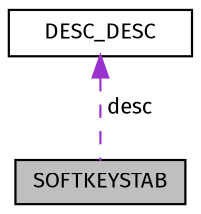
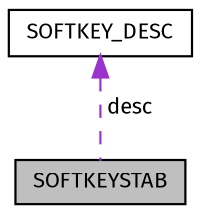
(100, 33) -> (100, 33)
